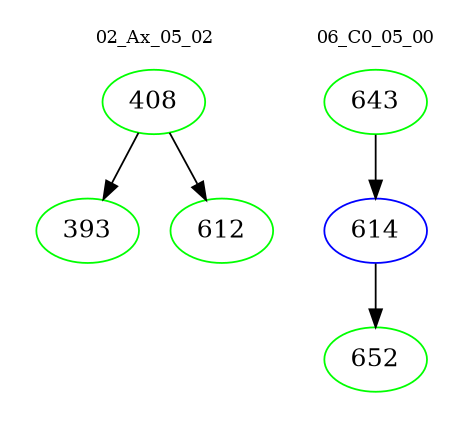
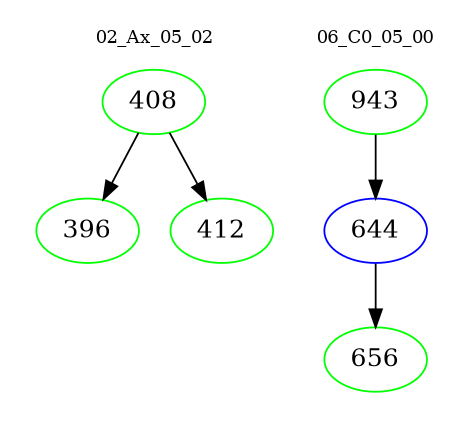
(376, 102) -> (376, 102)
(88, 231) -> (88, 231)
(222, 231) -> (222, 231)
(376, 231) -> (376, 231)
(376, 360) -> (376, 360)
